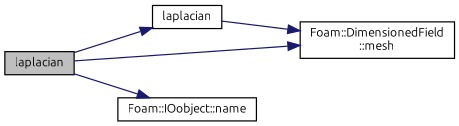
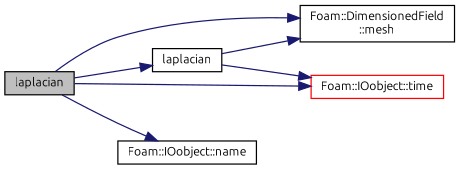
none -> (377, 87)
